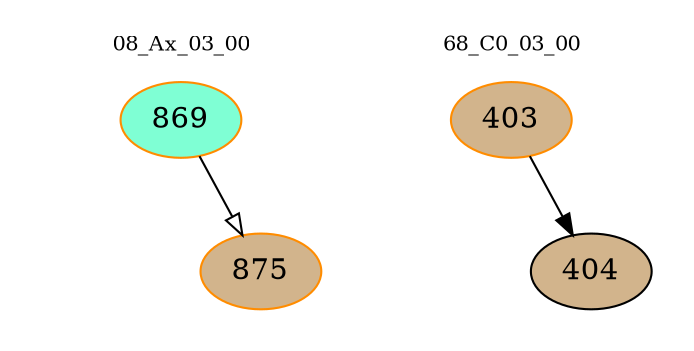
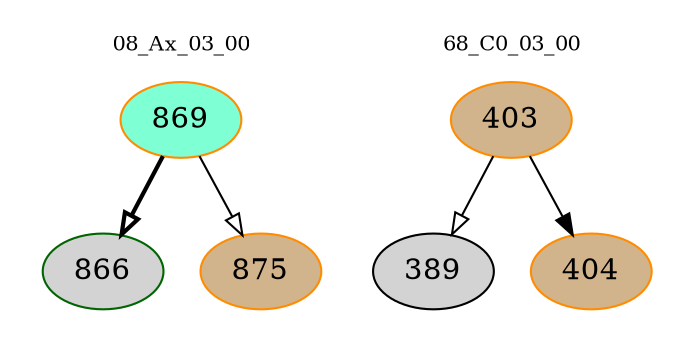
none -> (103, 271)
none -> (433, 271)
(591, 271) -> (591, 271)
